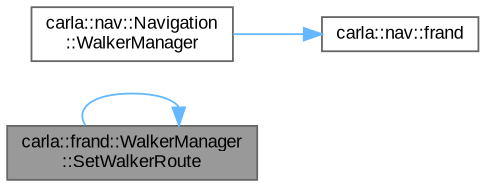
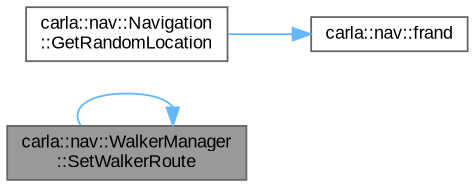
(132, 34) -> (127, 34)
(132, 153) -> (127, 153)
